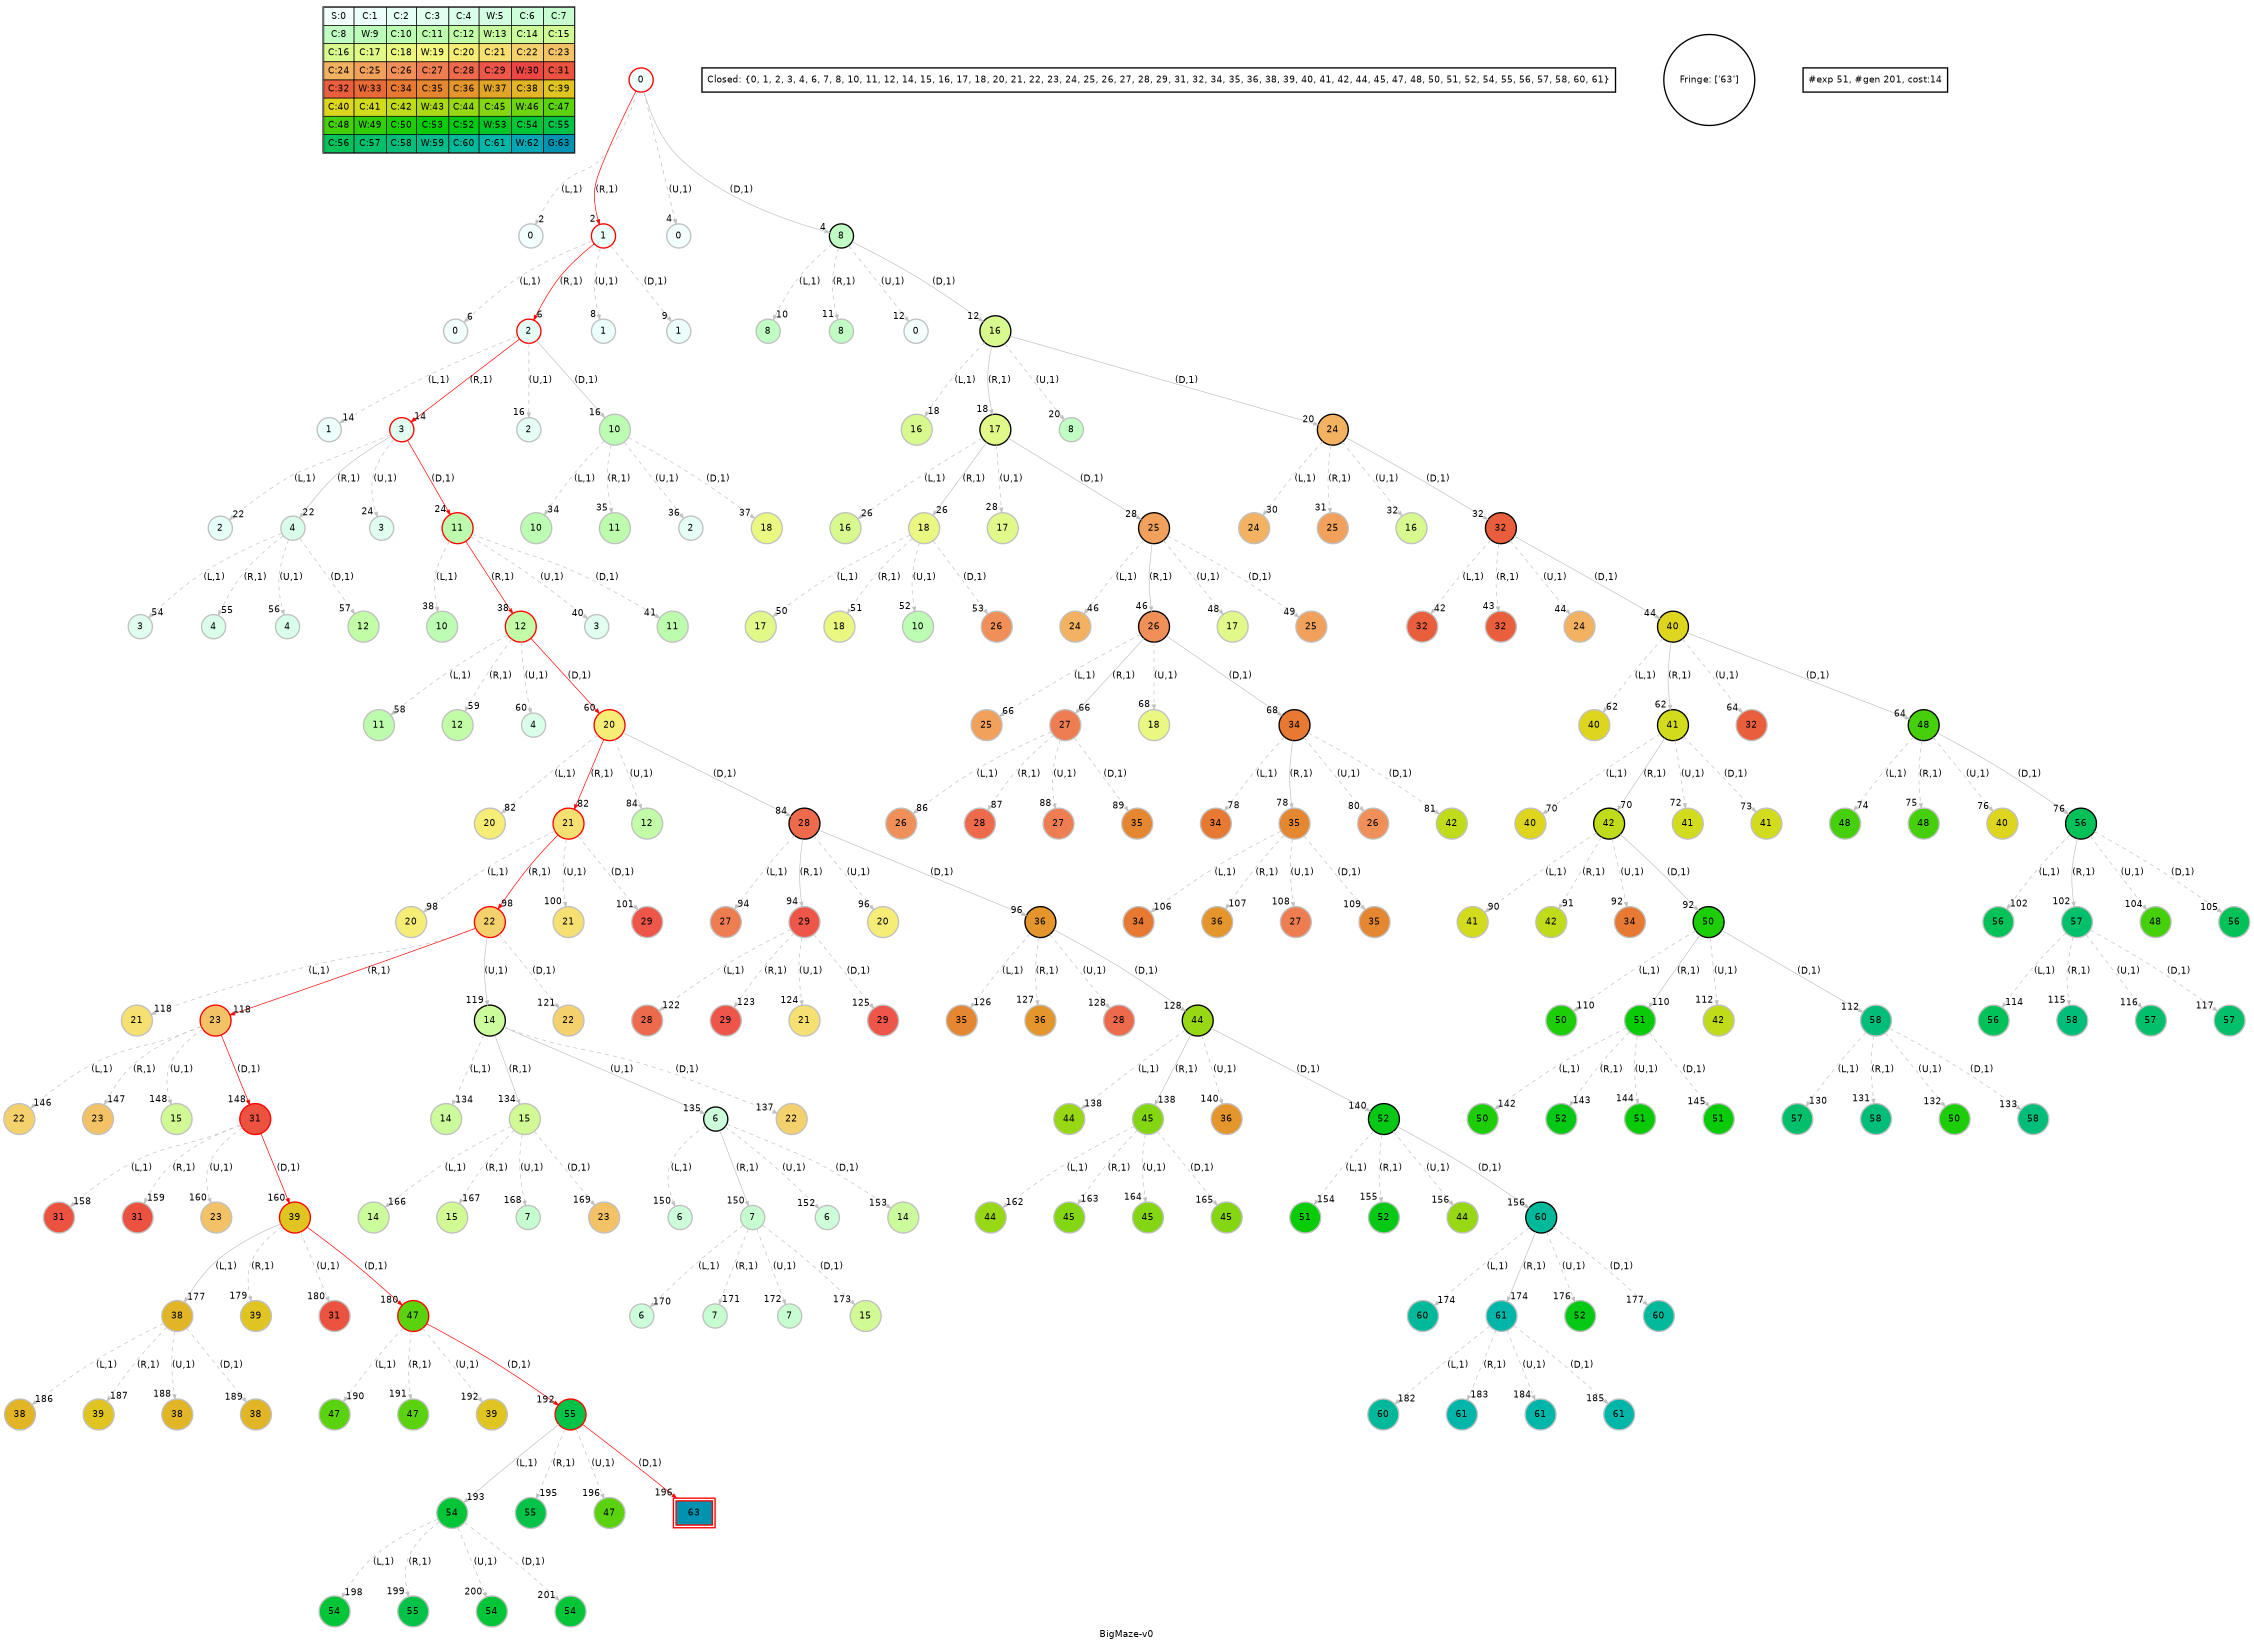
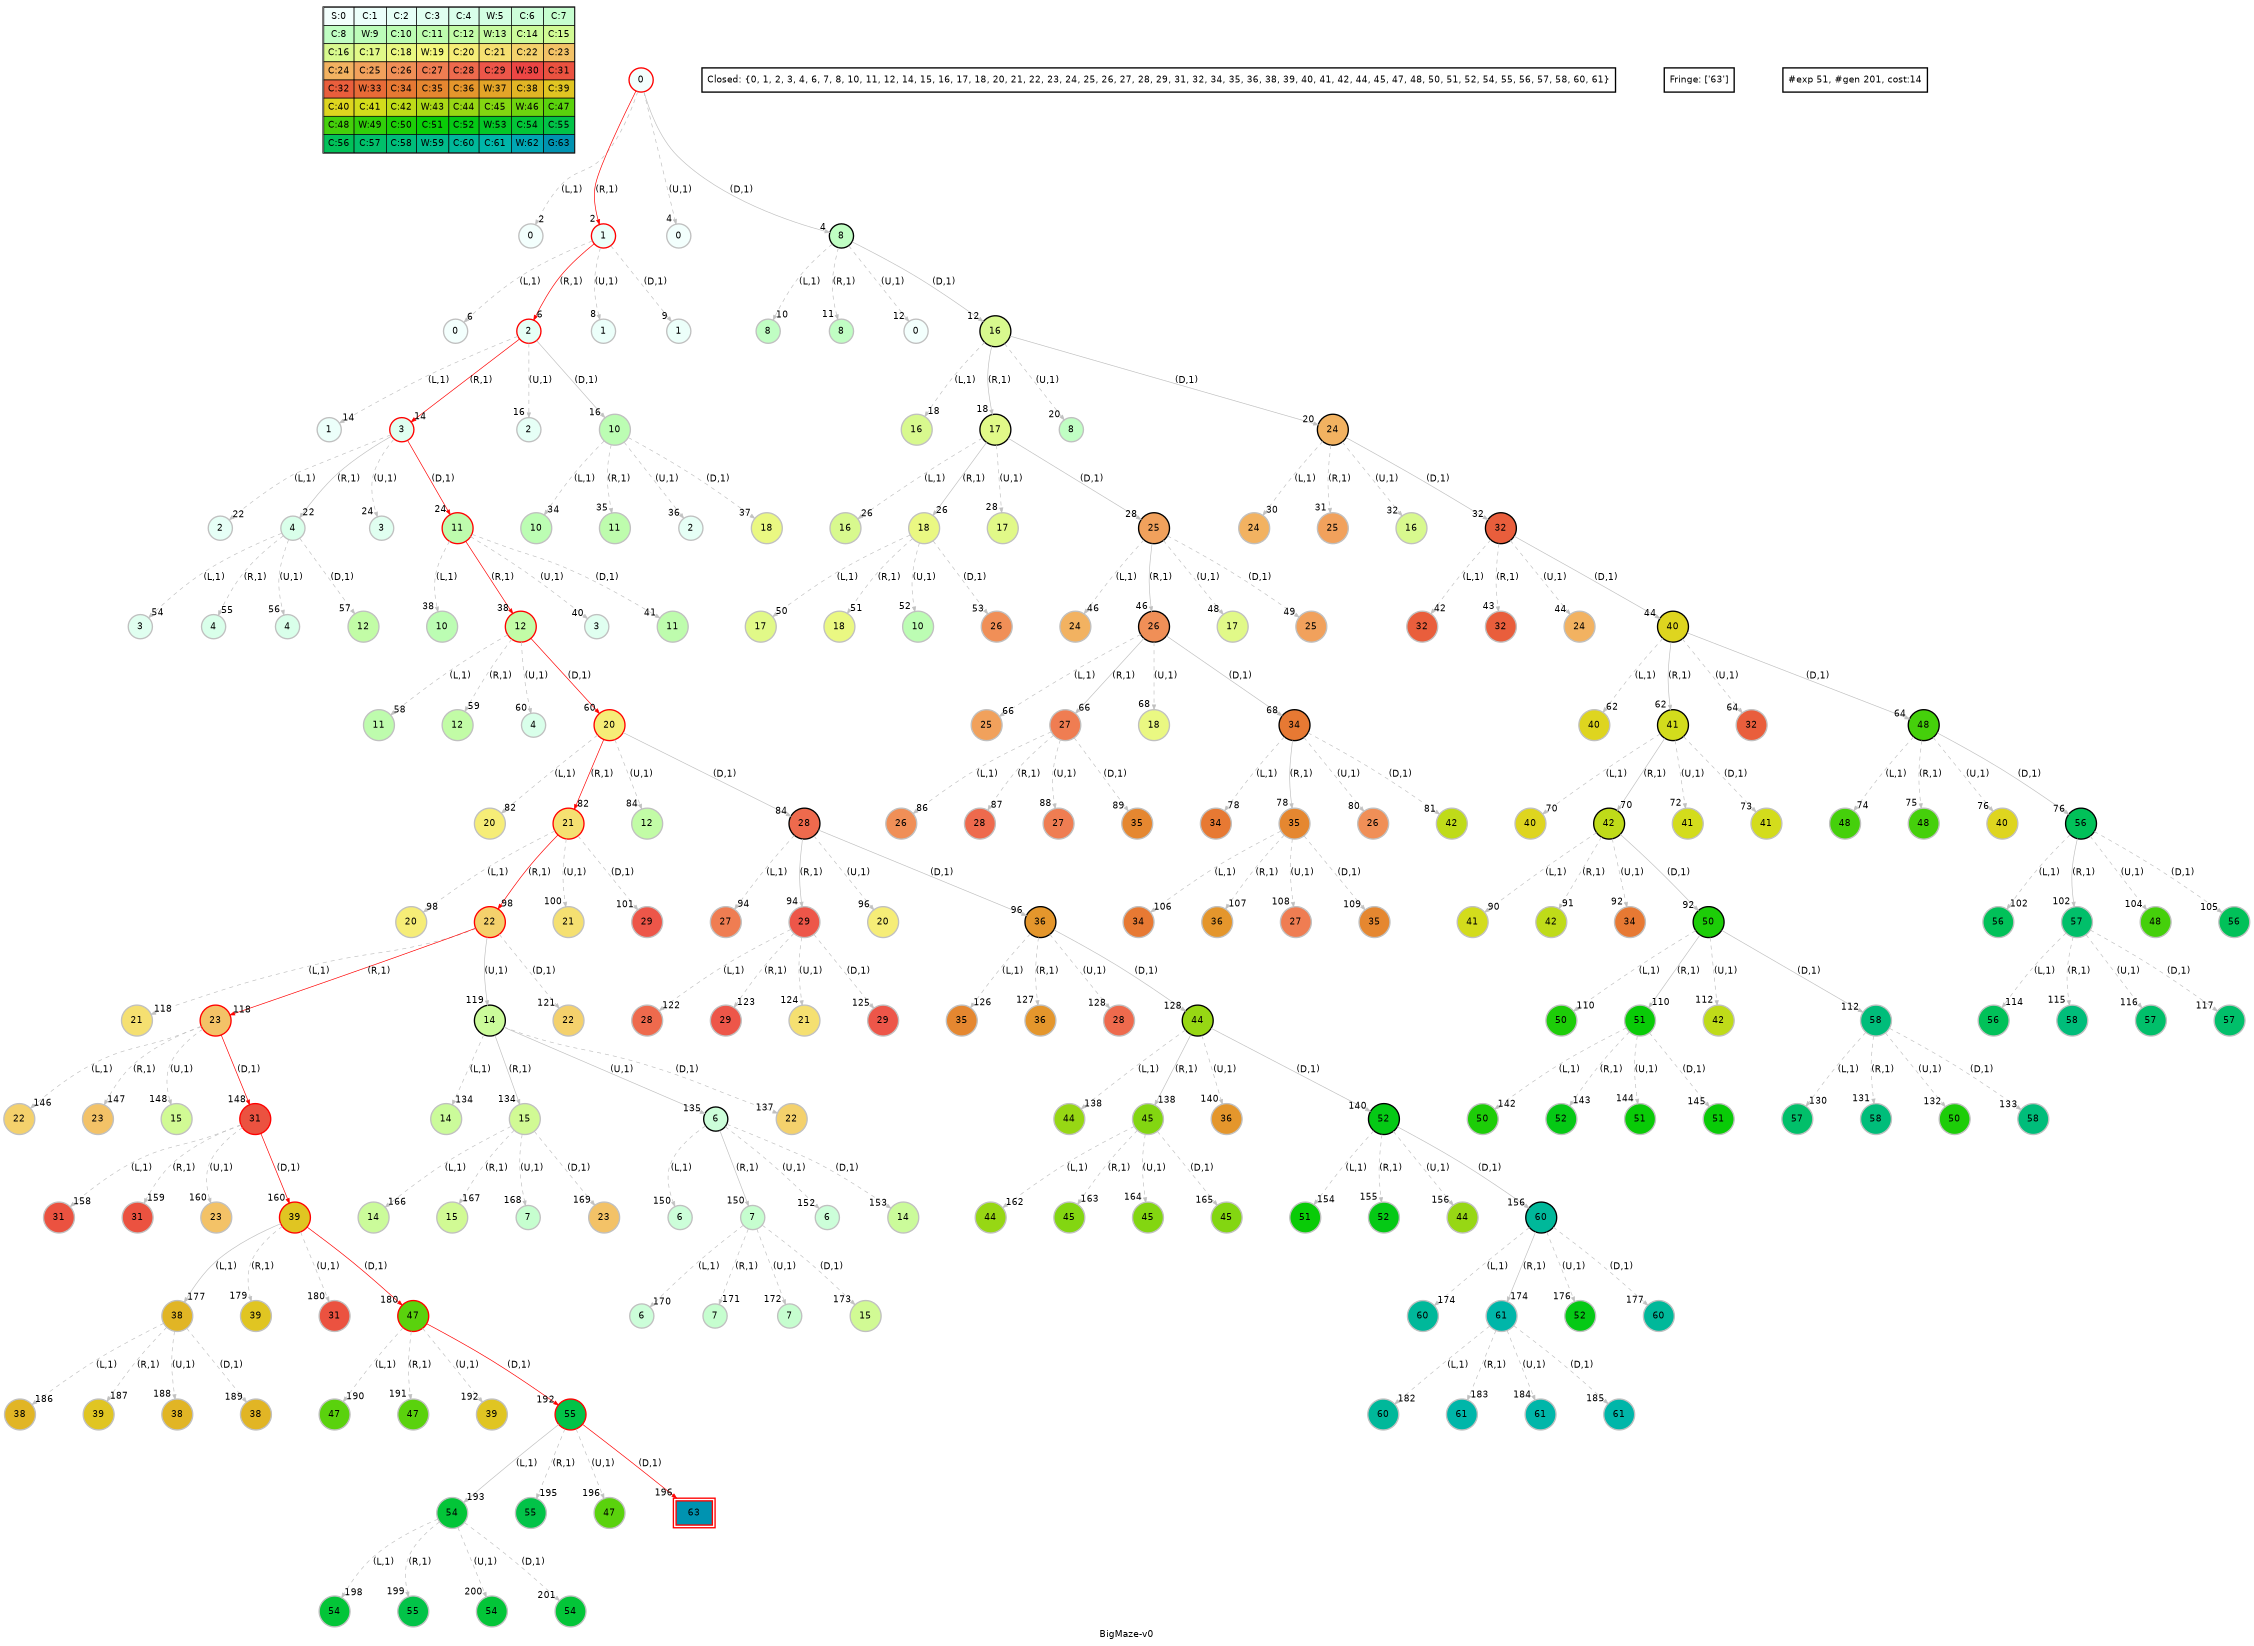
(1709, 80) -> (1699, 80)
(433, 125) -> (433, 125)
